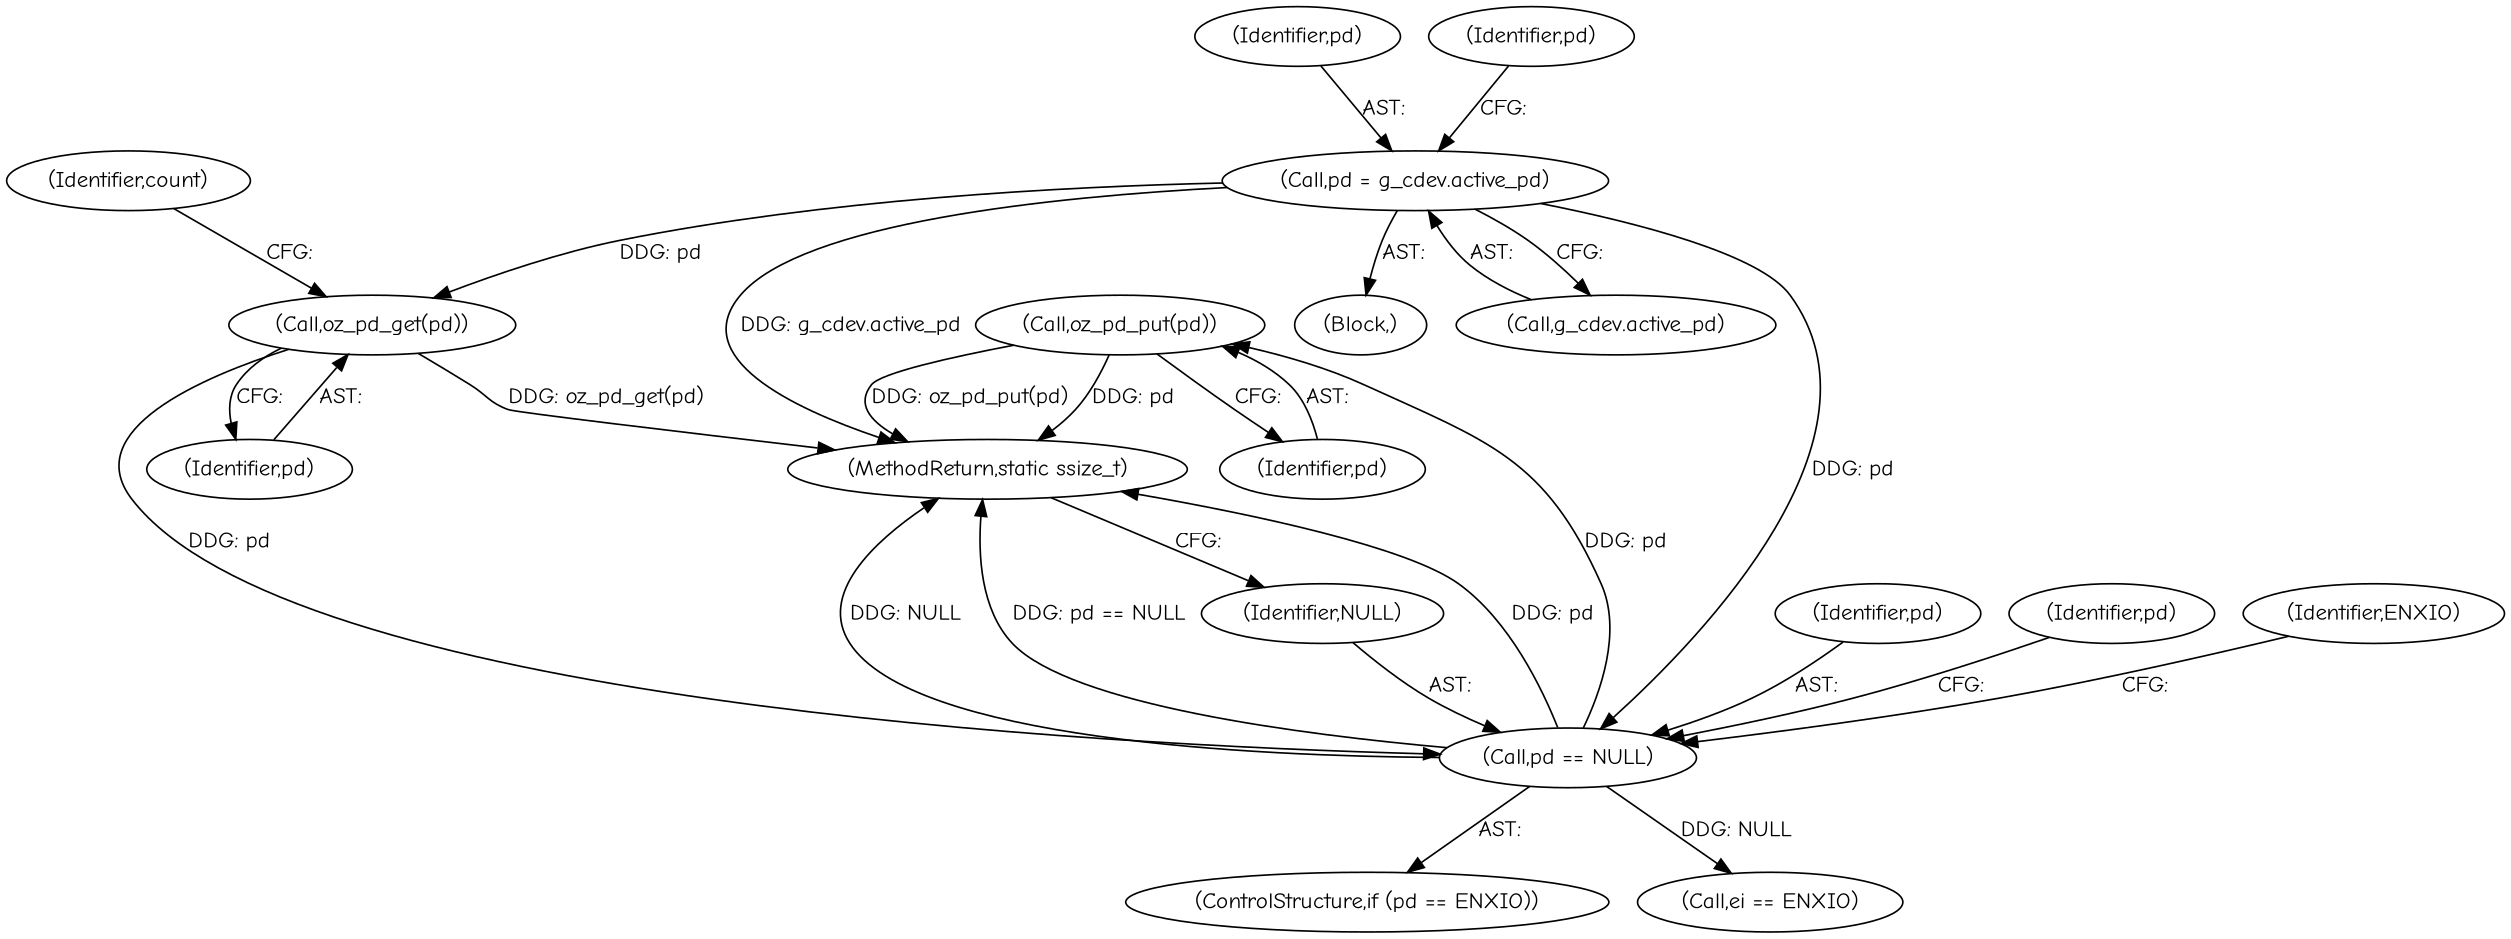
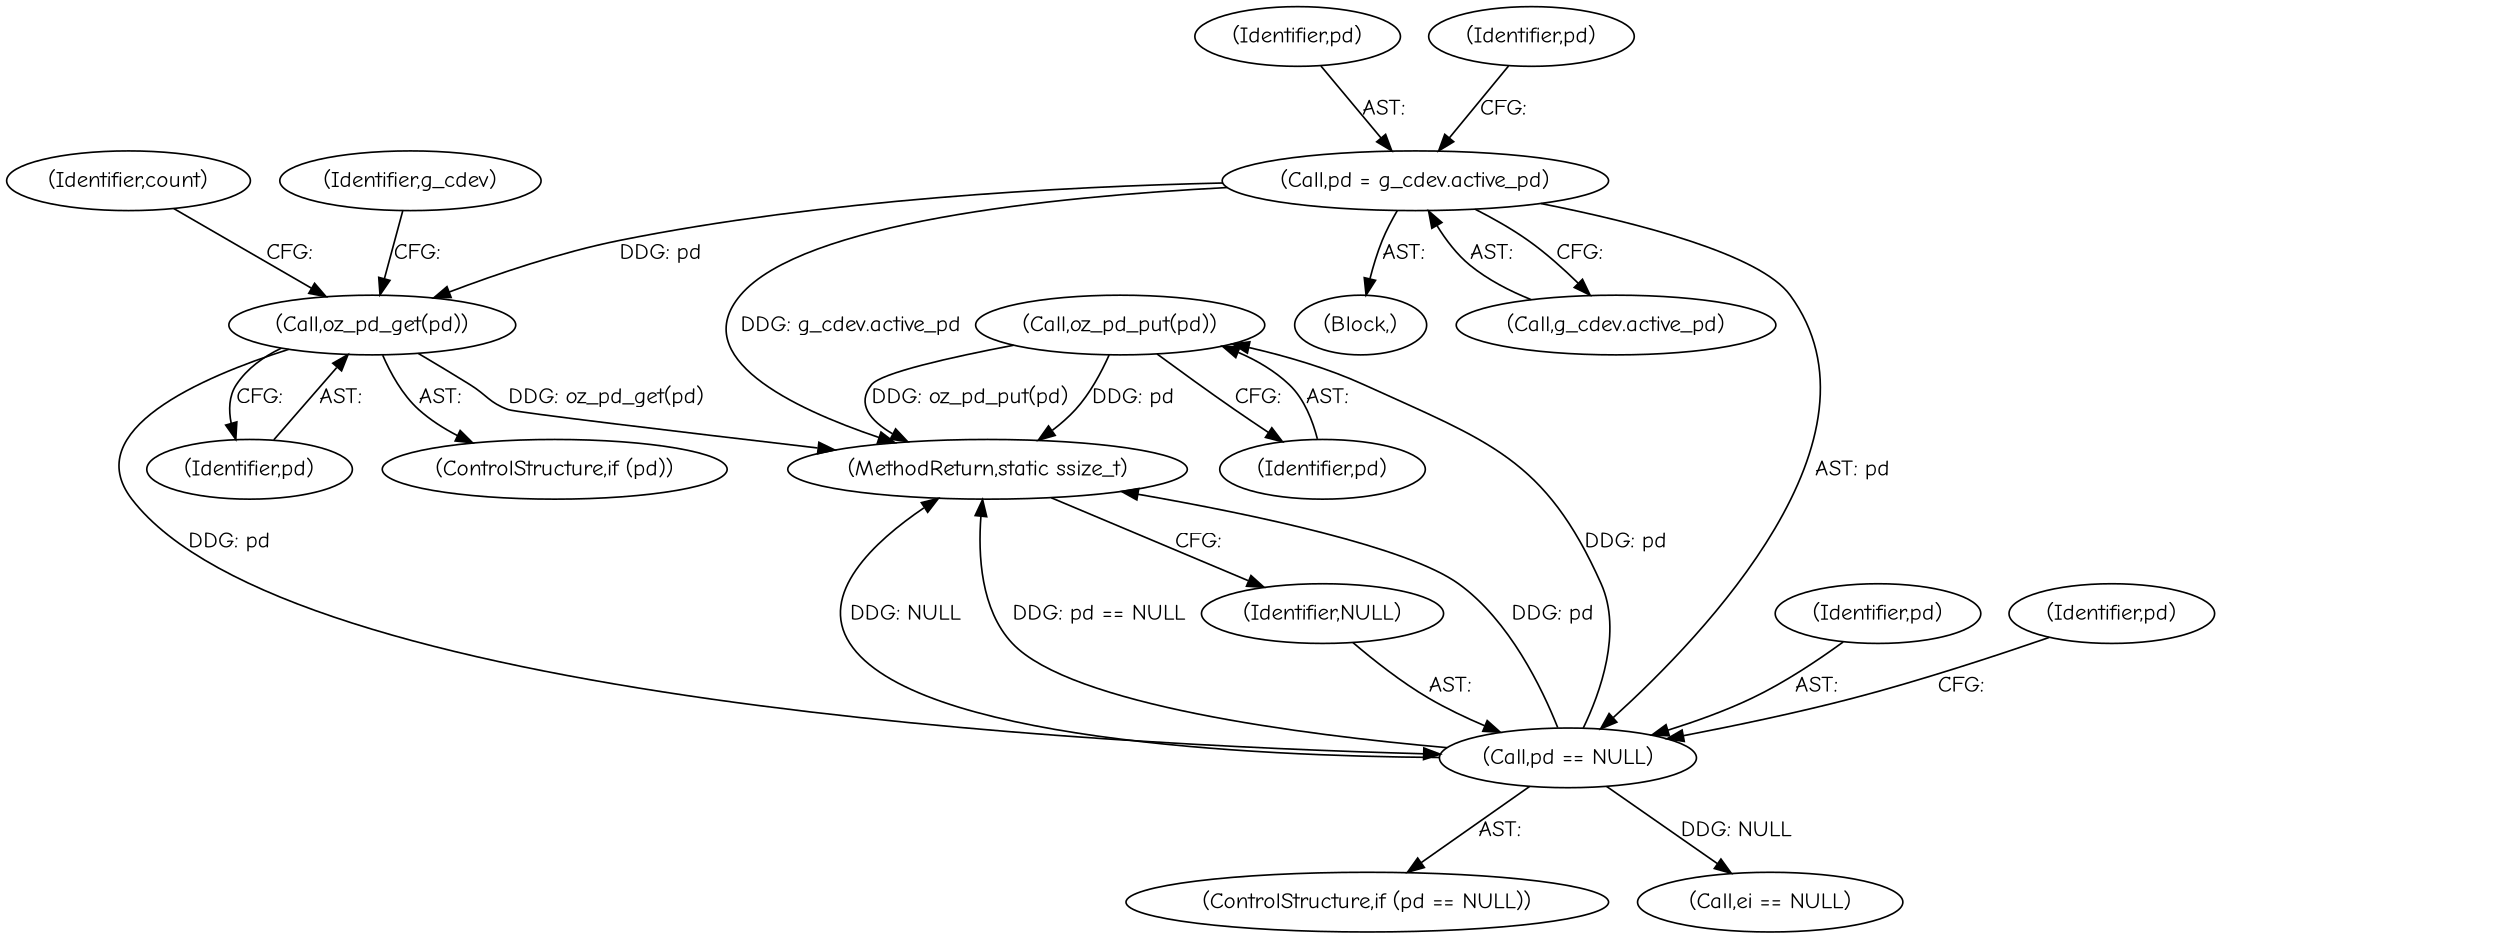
none -> (410, 181)
none -> (555, 469)
(1853, 469) -> (1853, 469)
(2374, 614) -> none
(1367, 902) -> (1367, 902)
(1770, 902) -> (1770, 902)
